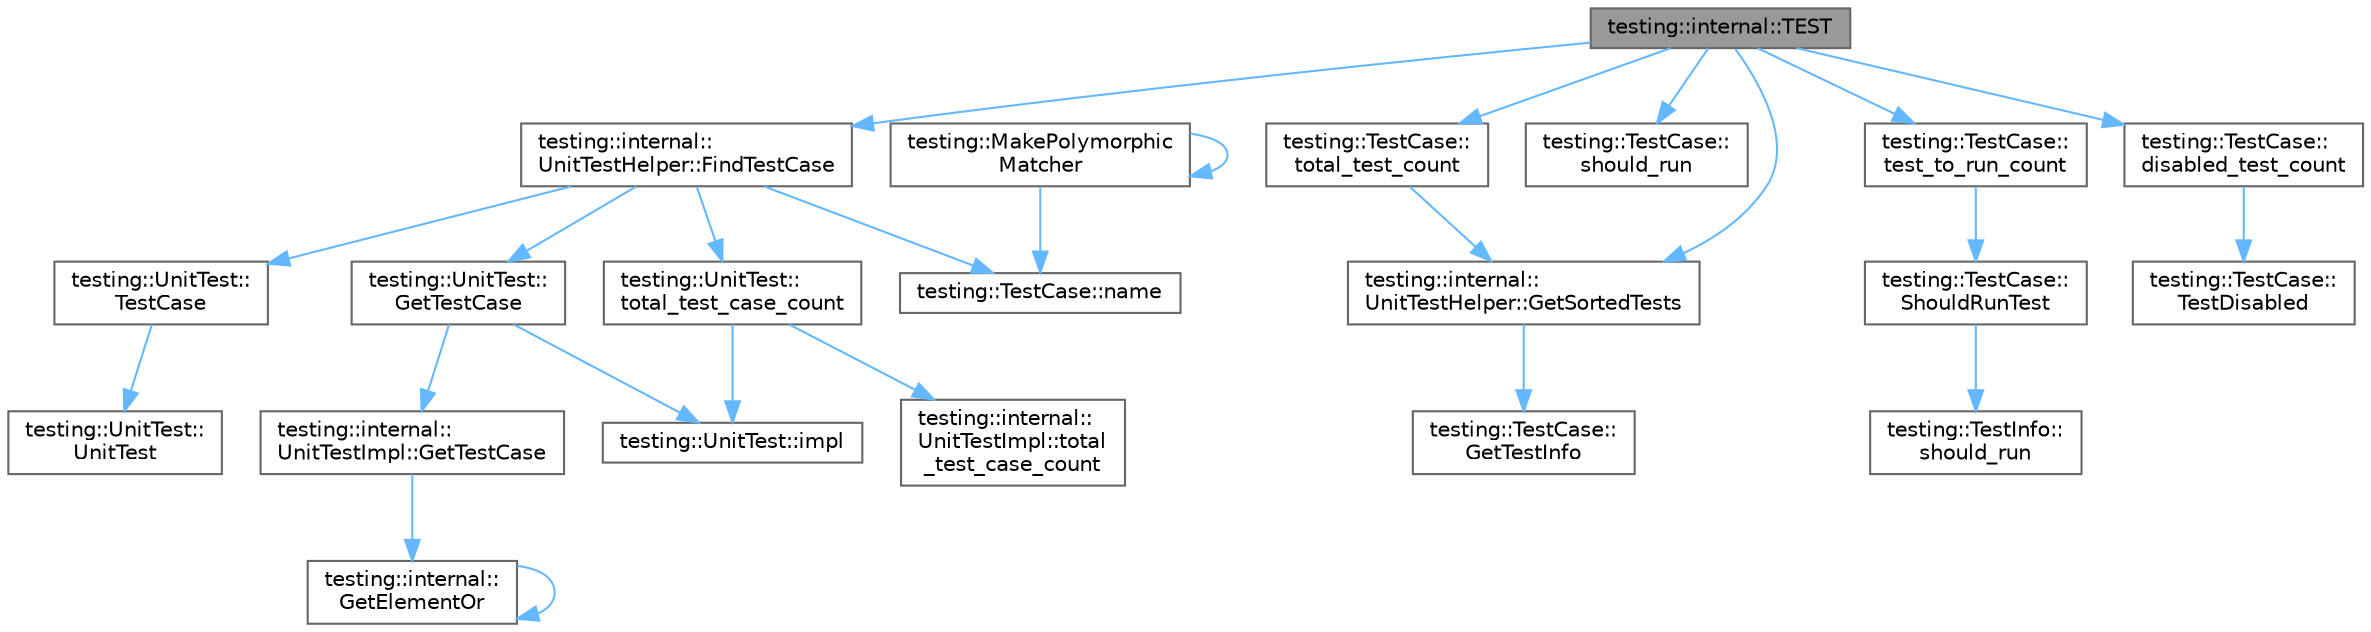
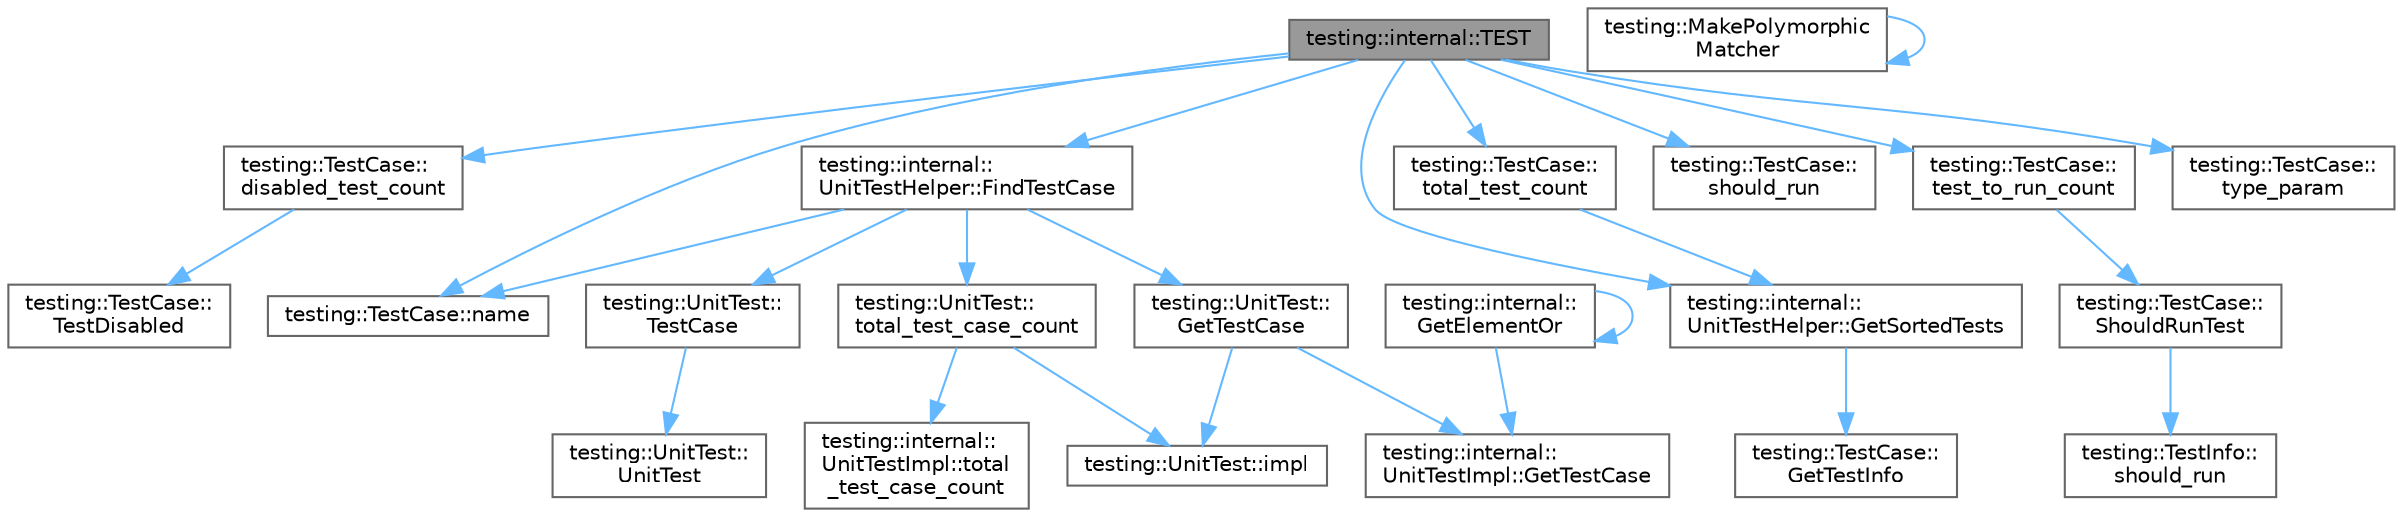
none -> (2284, 178)
(1040, 219) -> (862, 125)
(412, 507) -> (1502, 381)
